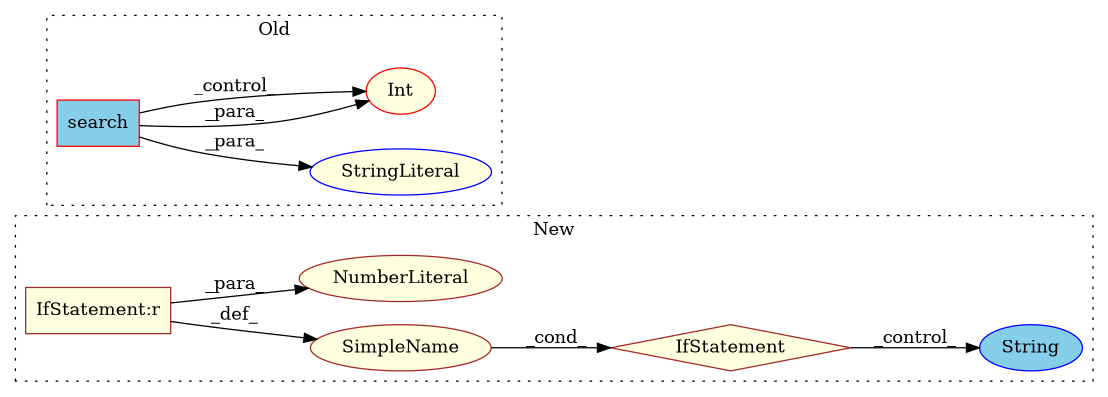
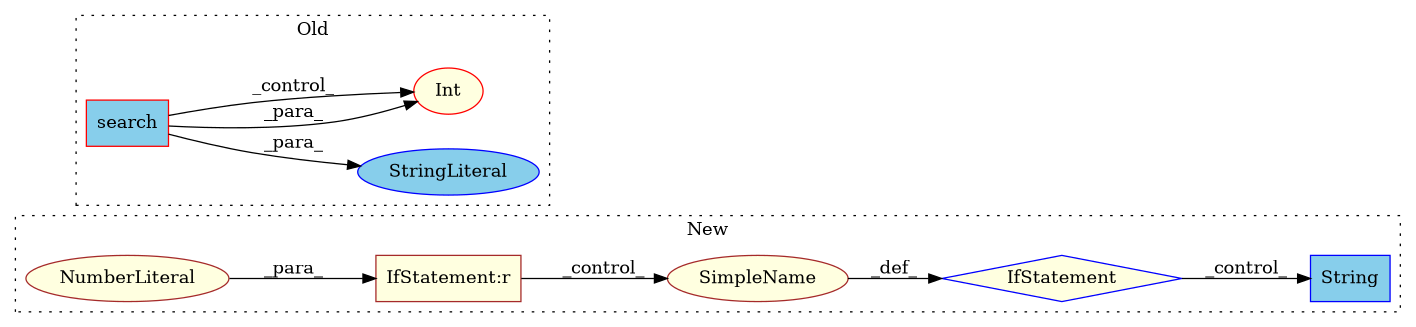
(401, 172) -> (448, 172)
(233, 296) -> (296, 278)
(235, 315) -> (604, 269)
(556, 338) -> (895, 269)
(731, 348) -> (1062, 278)
(1031, 348) -> (1350, 278)
